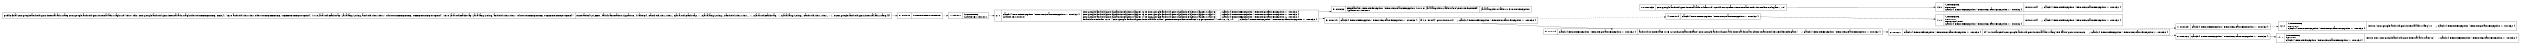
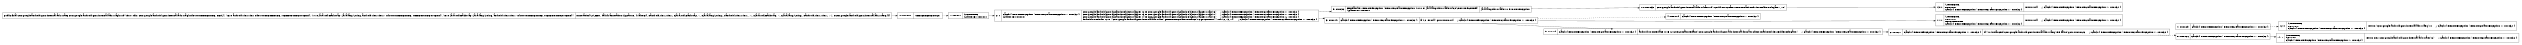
none -> (1585, 8)
(927, 16) -> (927, 16)
(1847, 18) -> (1736, 21)
(1954, 21) -> (1954, 21)
(2156, 29) -> none
